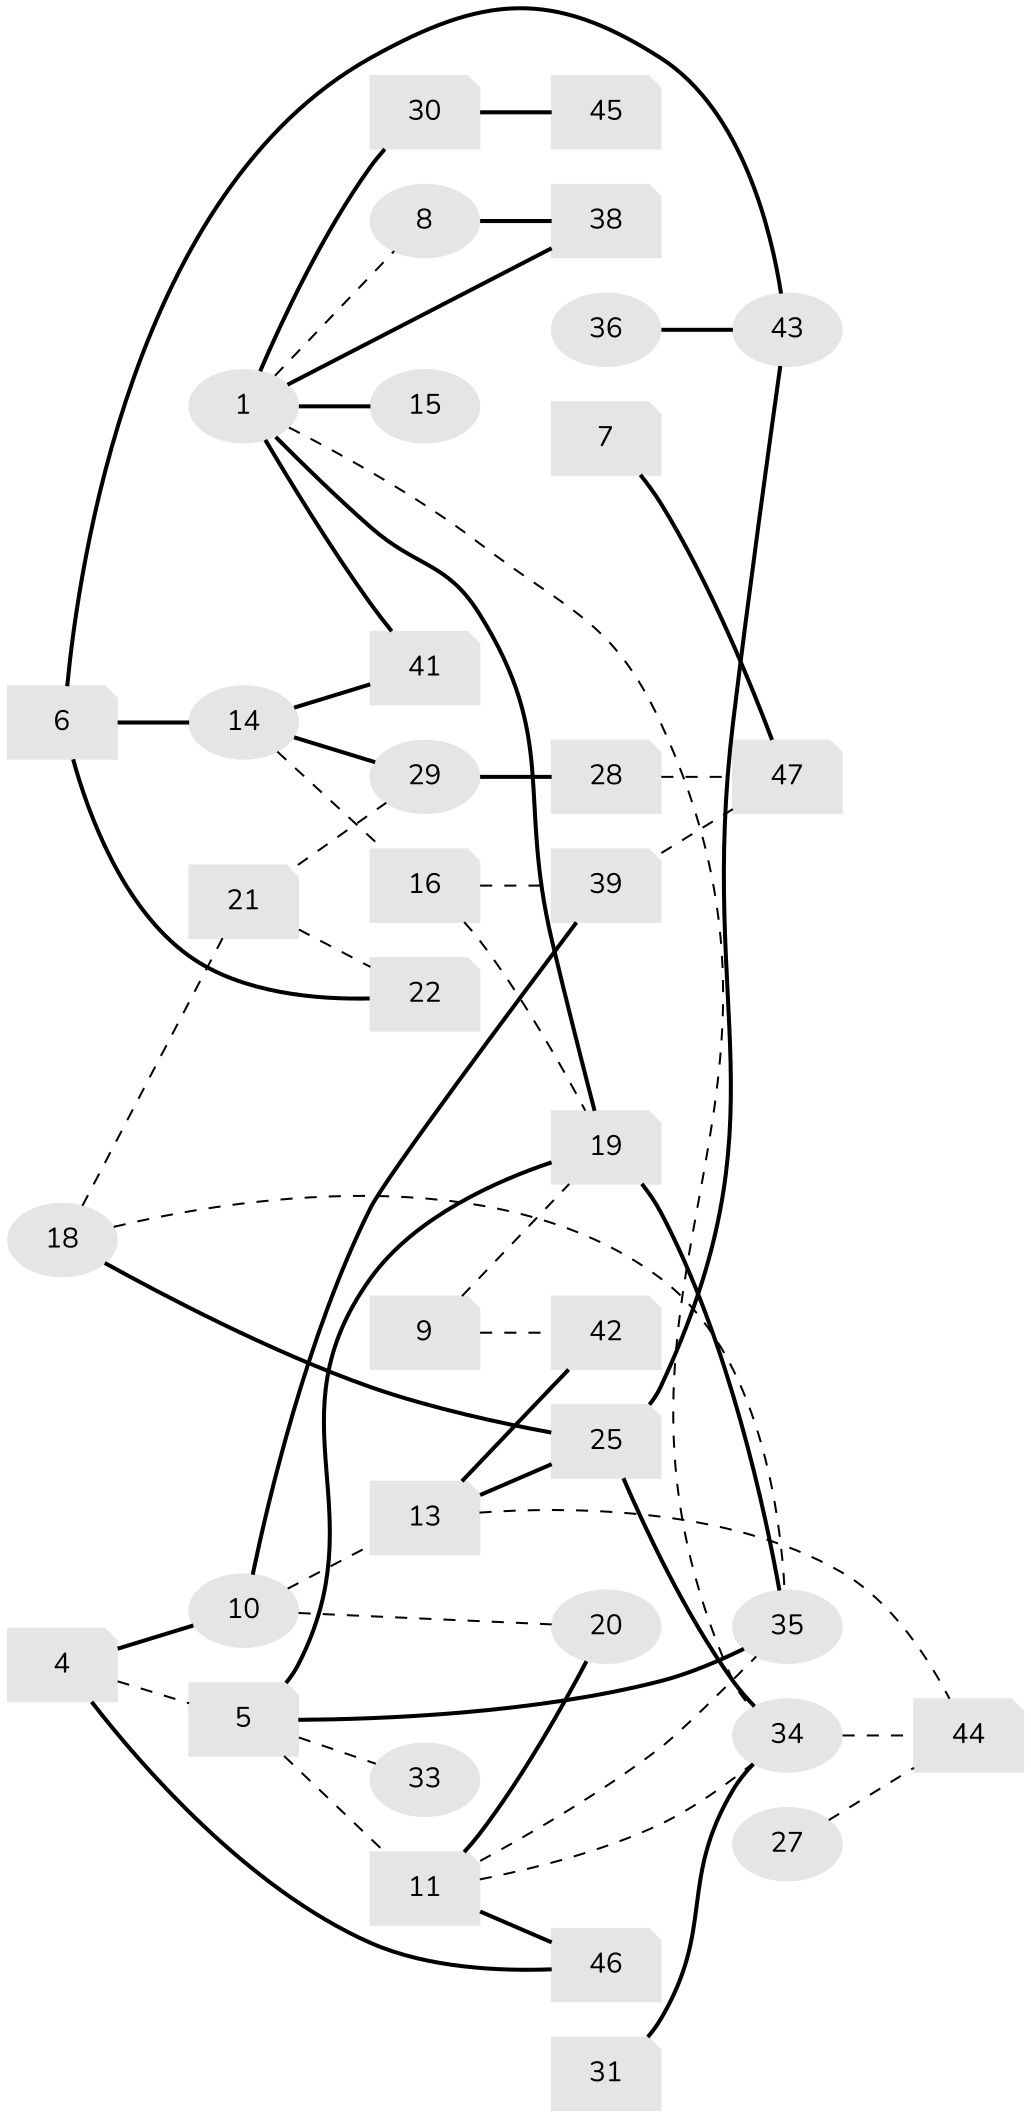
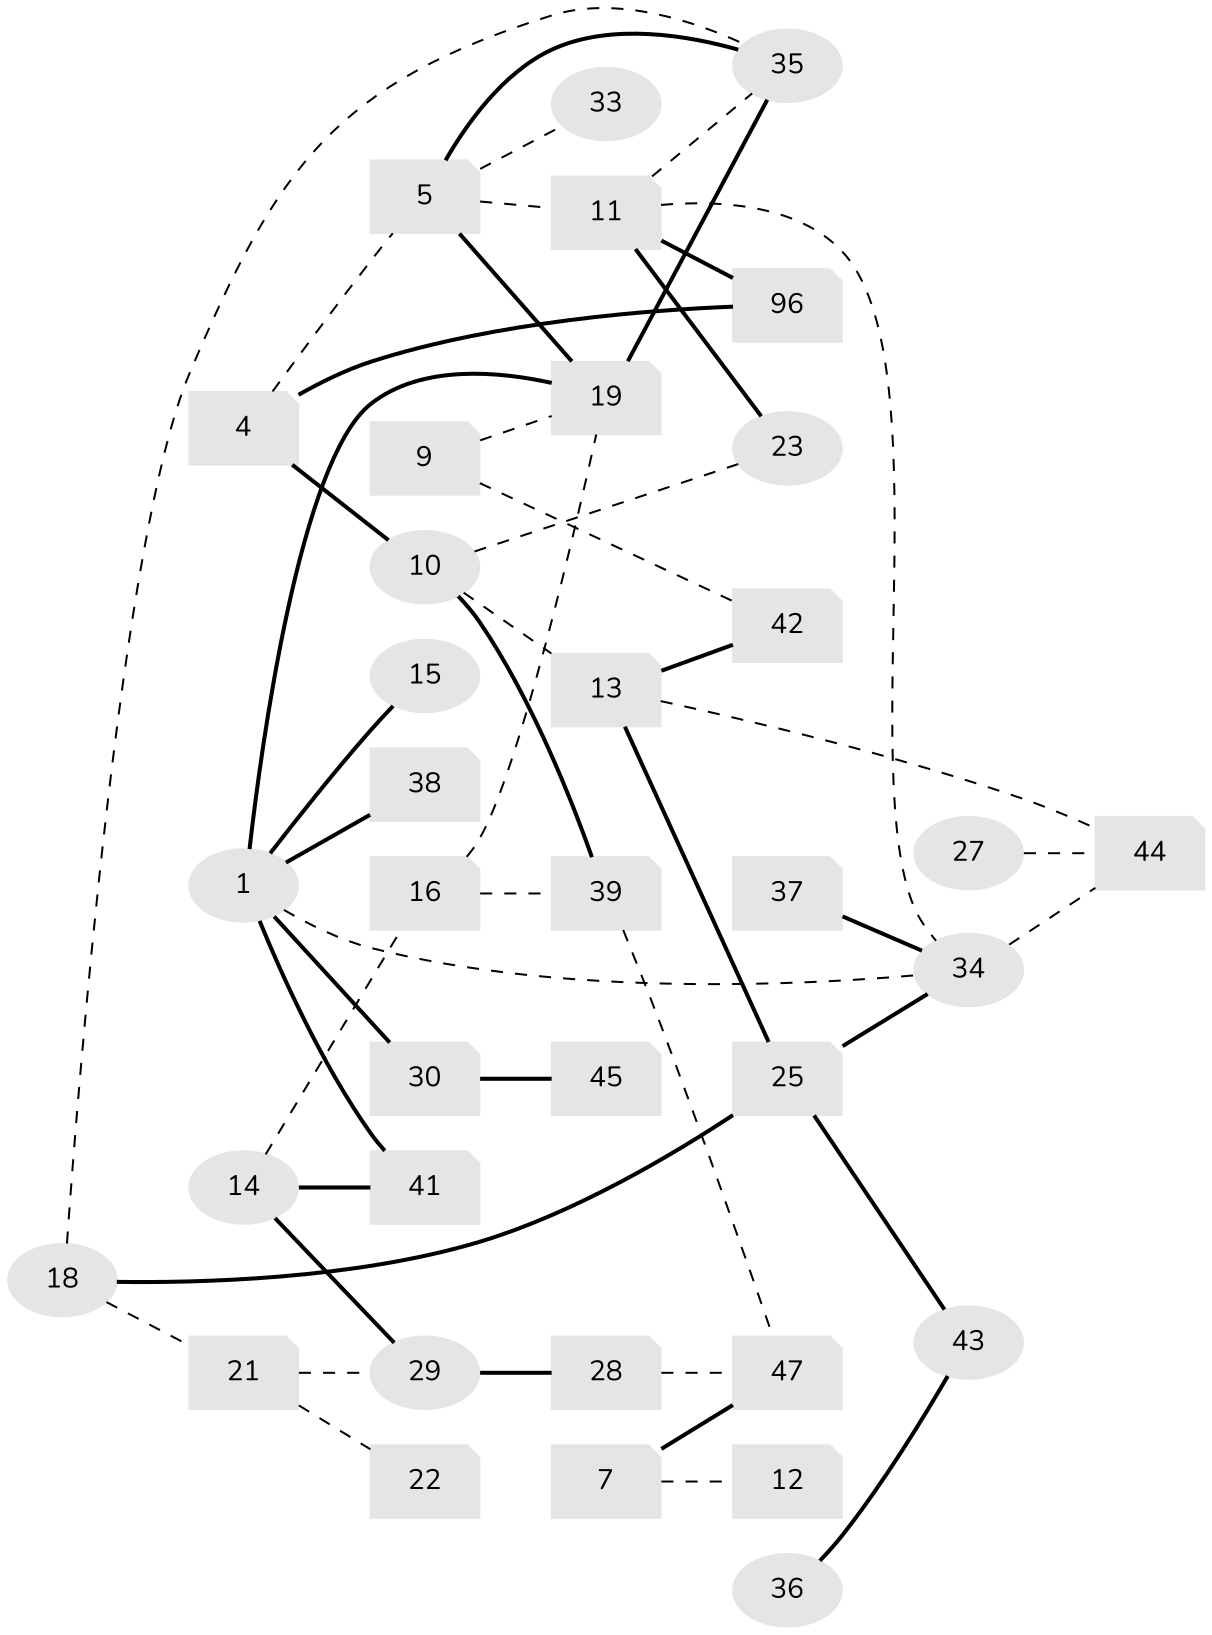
(425, 221) -> none
(62, 723) -> none
none -> (787, 1482)
(606, 1627) -> (787, 448)
(606, 1965) -> (787, 305)
(606, 2074) -> (787, 893)
